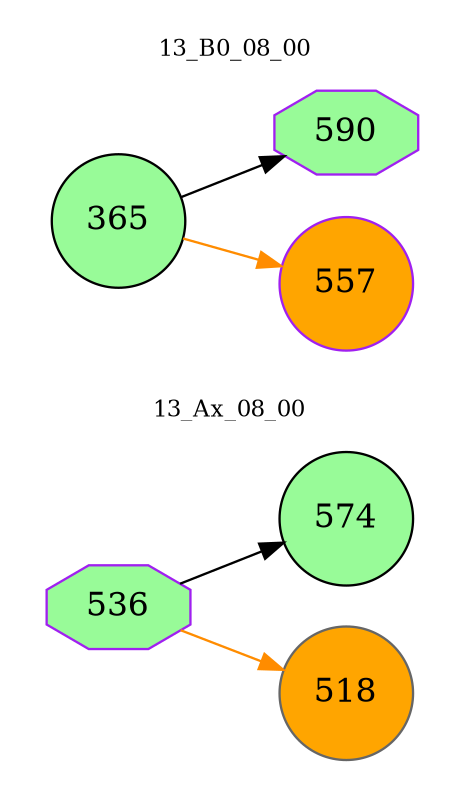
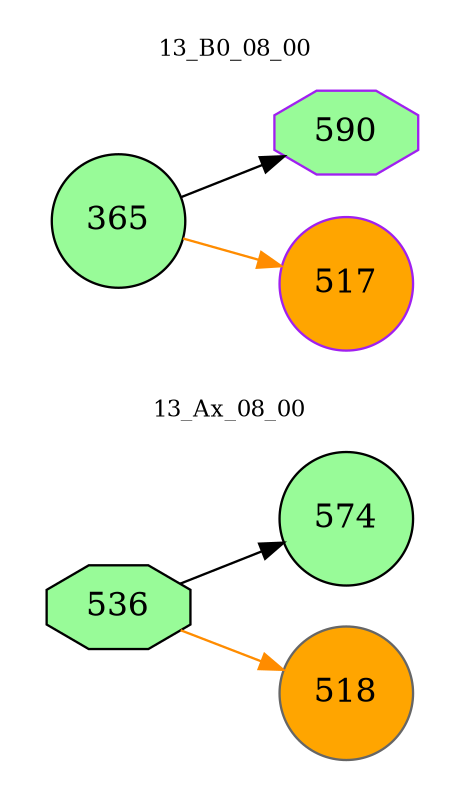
(346, 284) -> (346, 284)
(119, 607) -> (119, 607)
